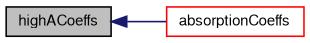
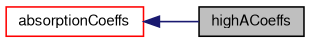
(147, 22) -> (179, 22)
